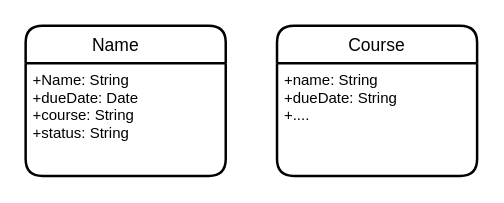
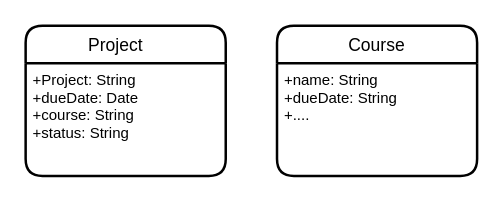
(125, 45) -> (125, 45)
(81, 80) -> (94, 80)
